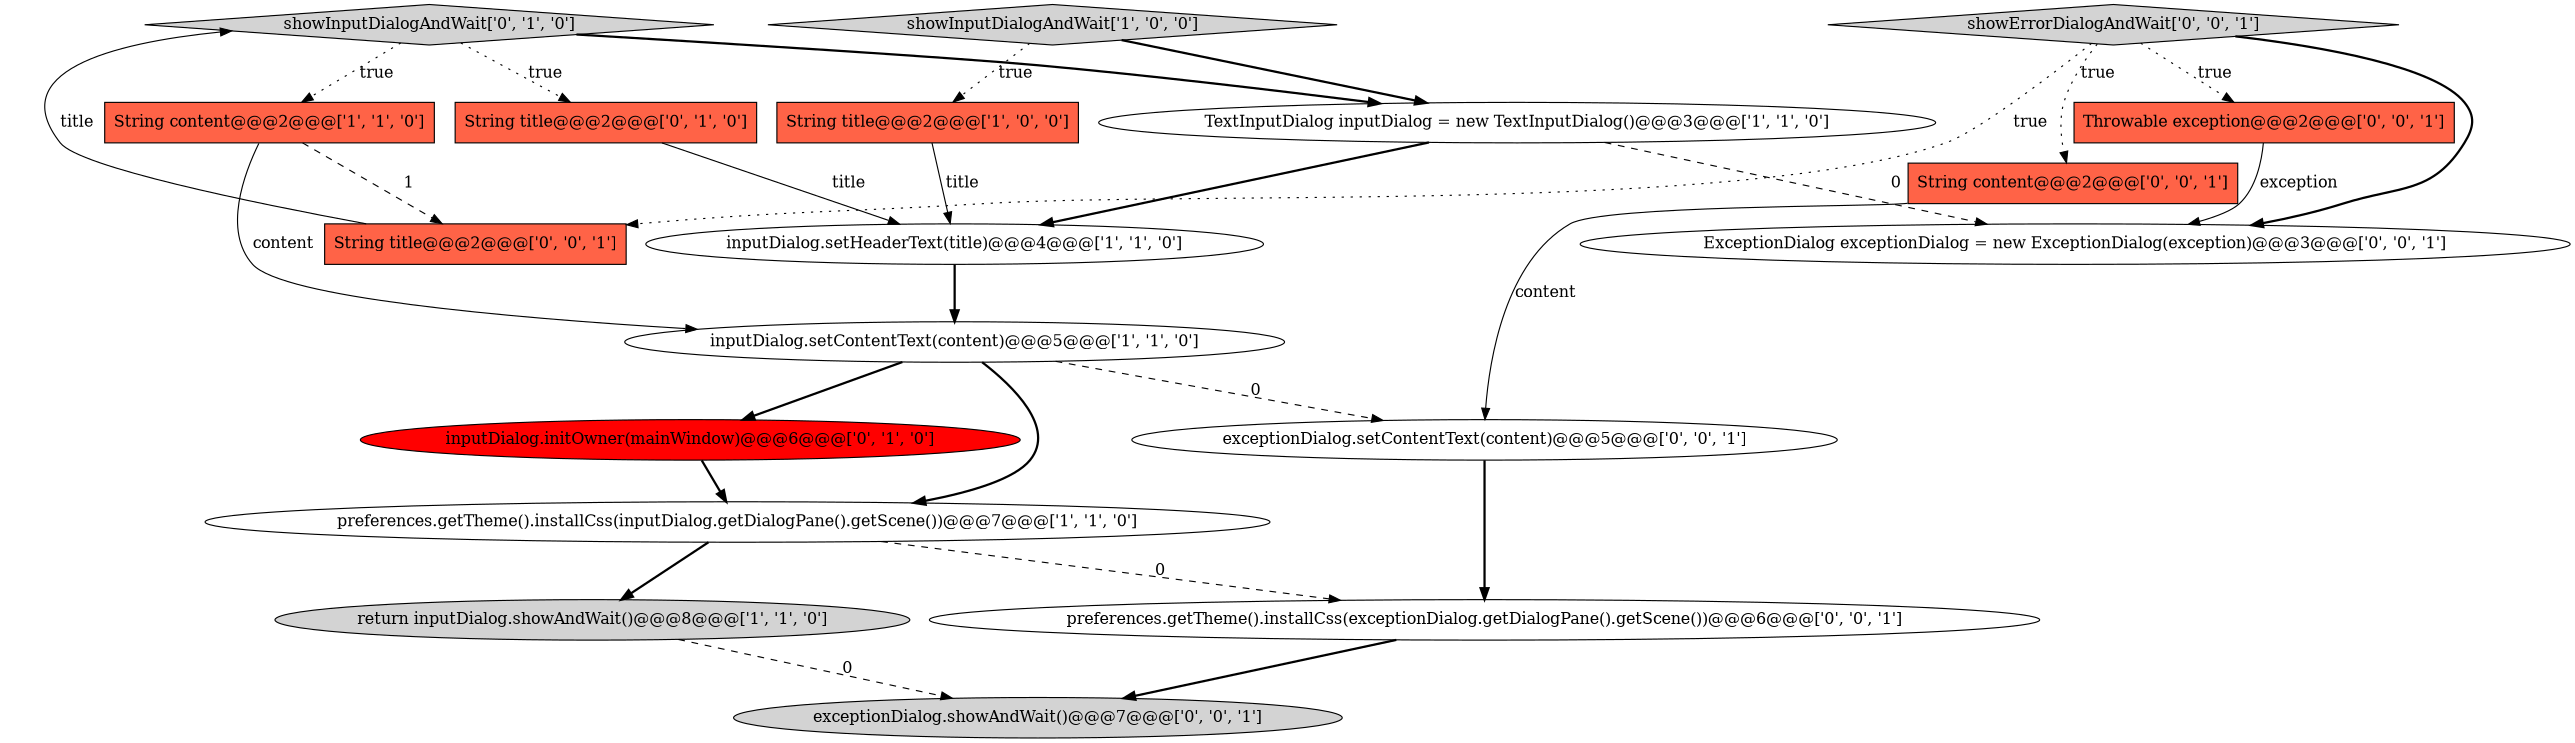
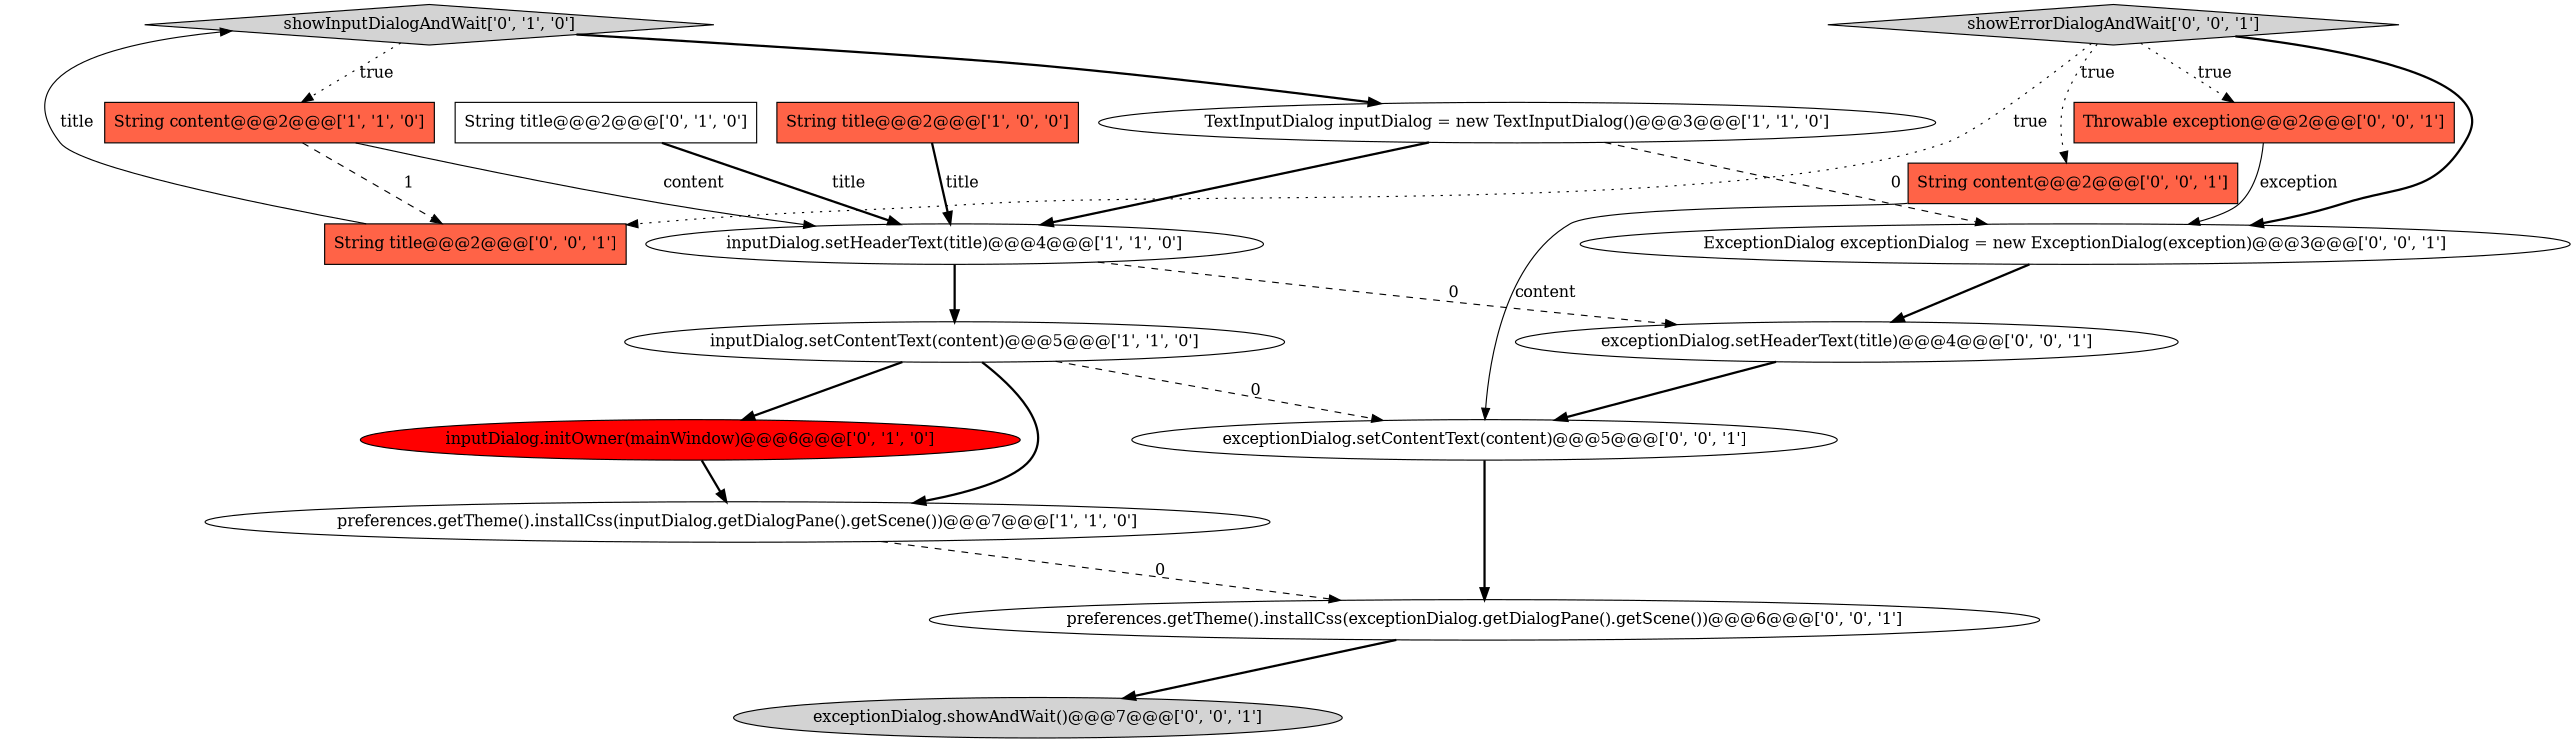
(1053, 25) -> none
(511, 70) -> none
(606, 123) -> (606, 123)
(940, 178) -> (940, 178)
(775, 182) -> (775, 182)
(403, 303) -> (579, 188)
none -> (1847, 342)
(592, 620) -> none
